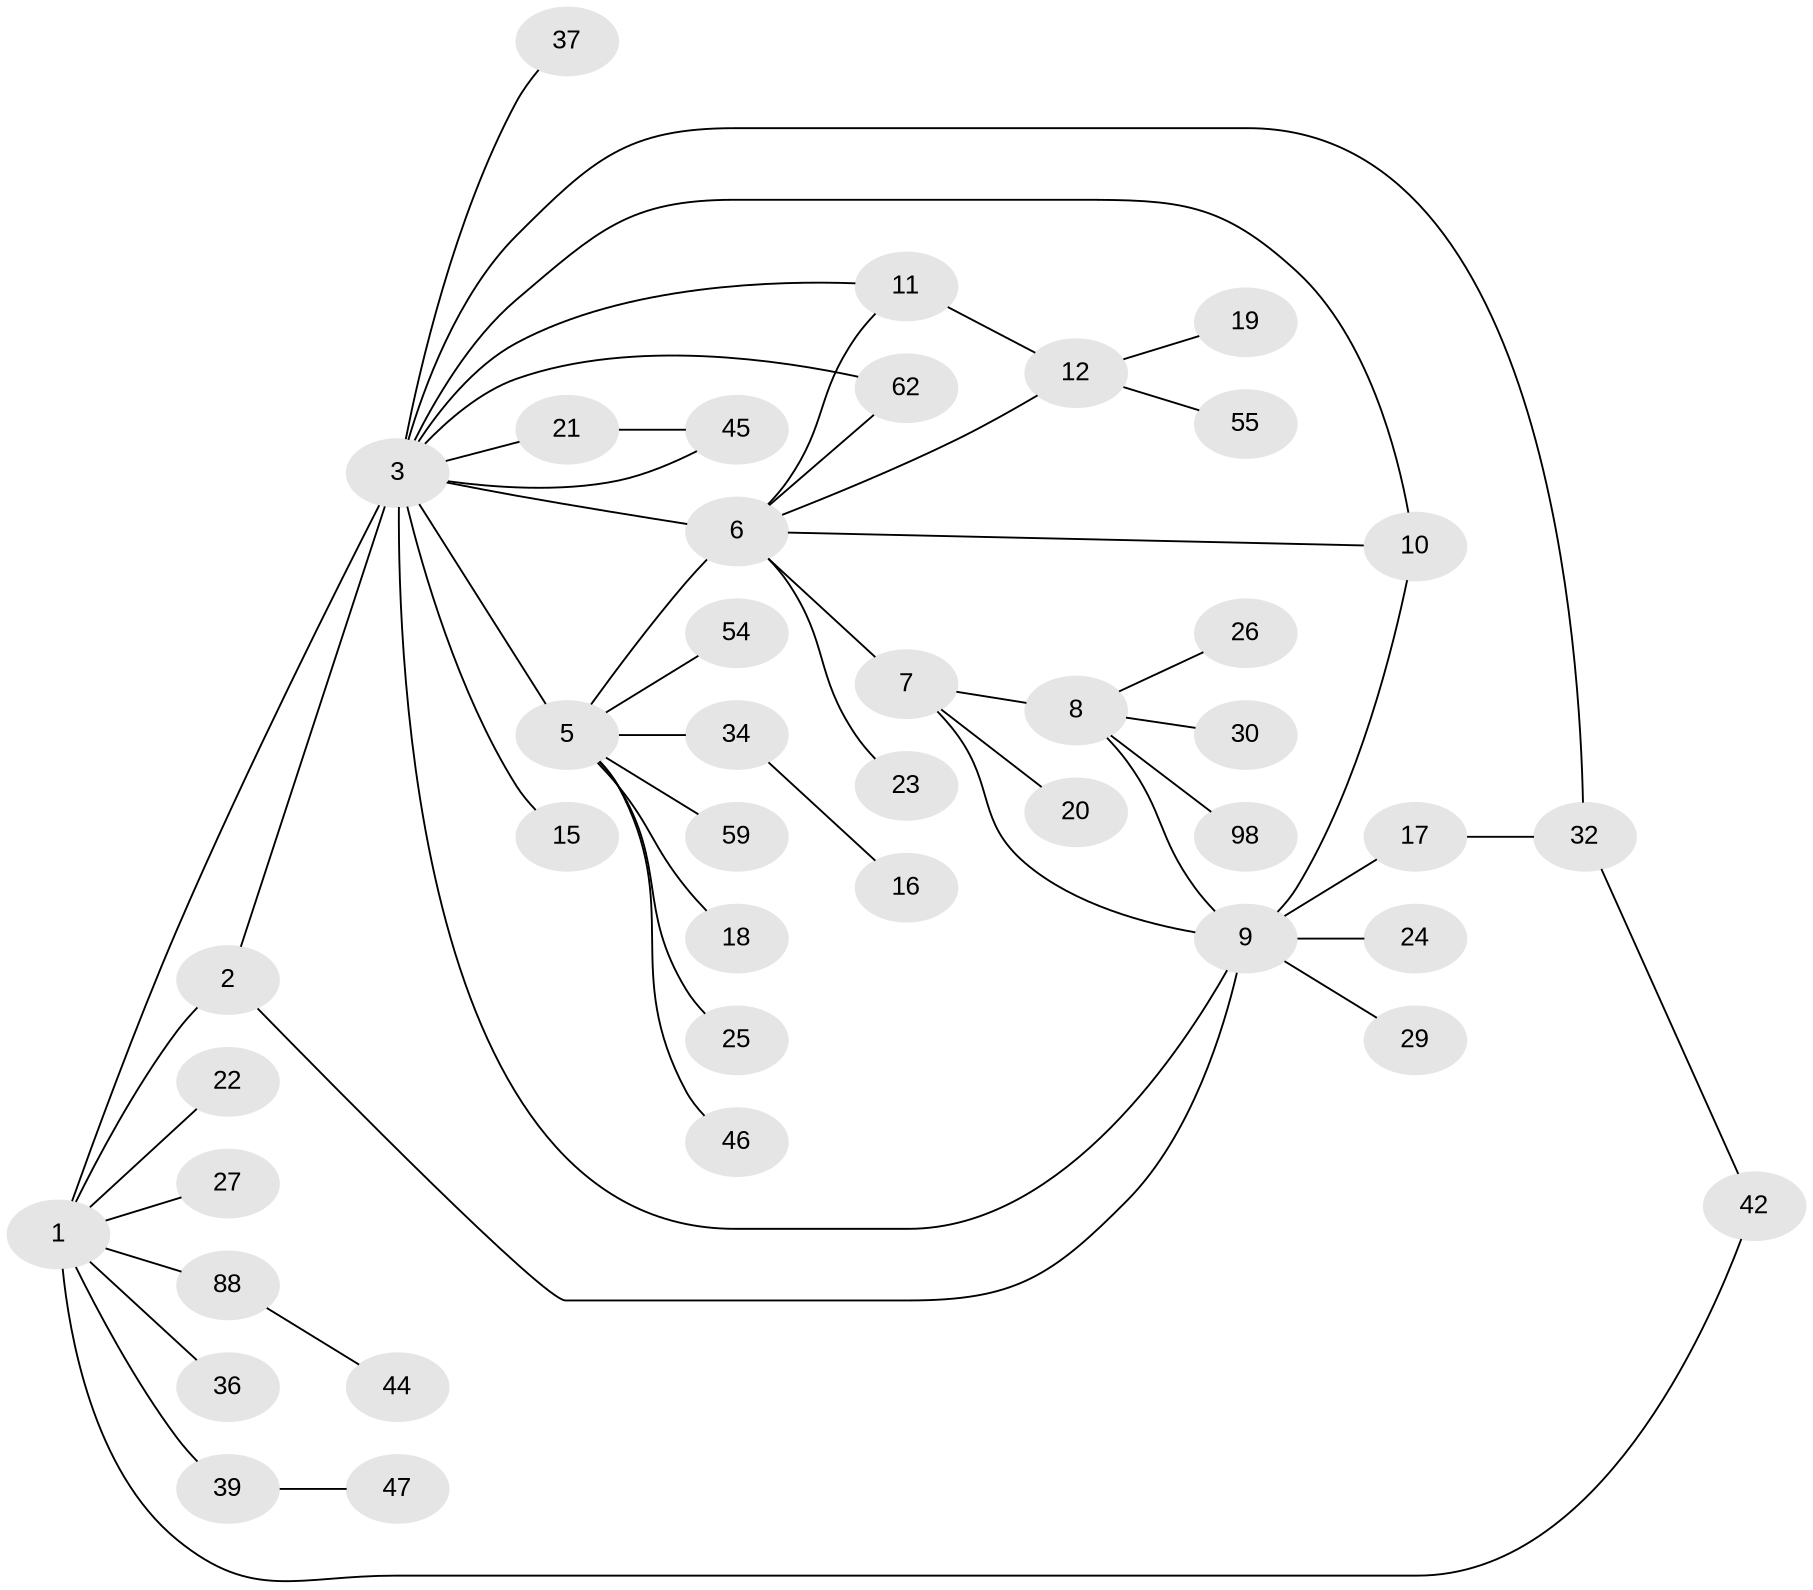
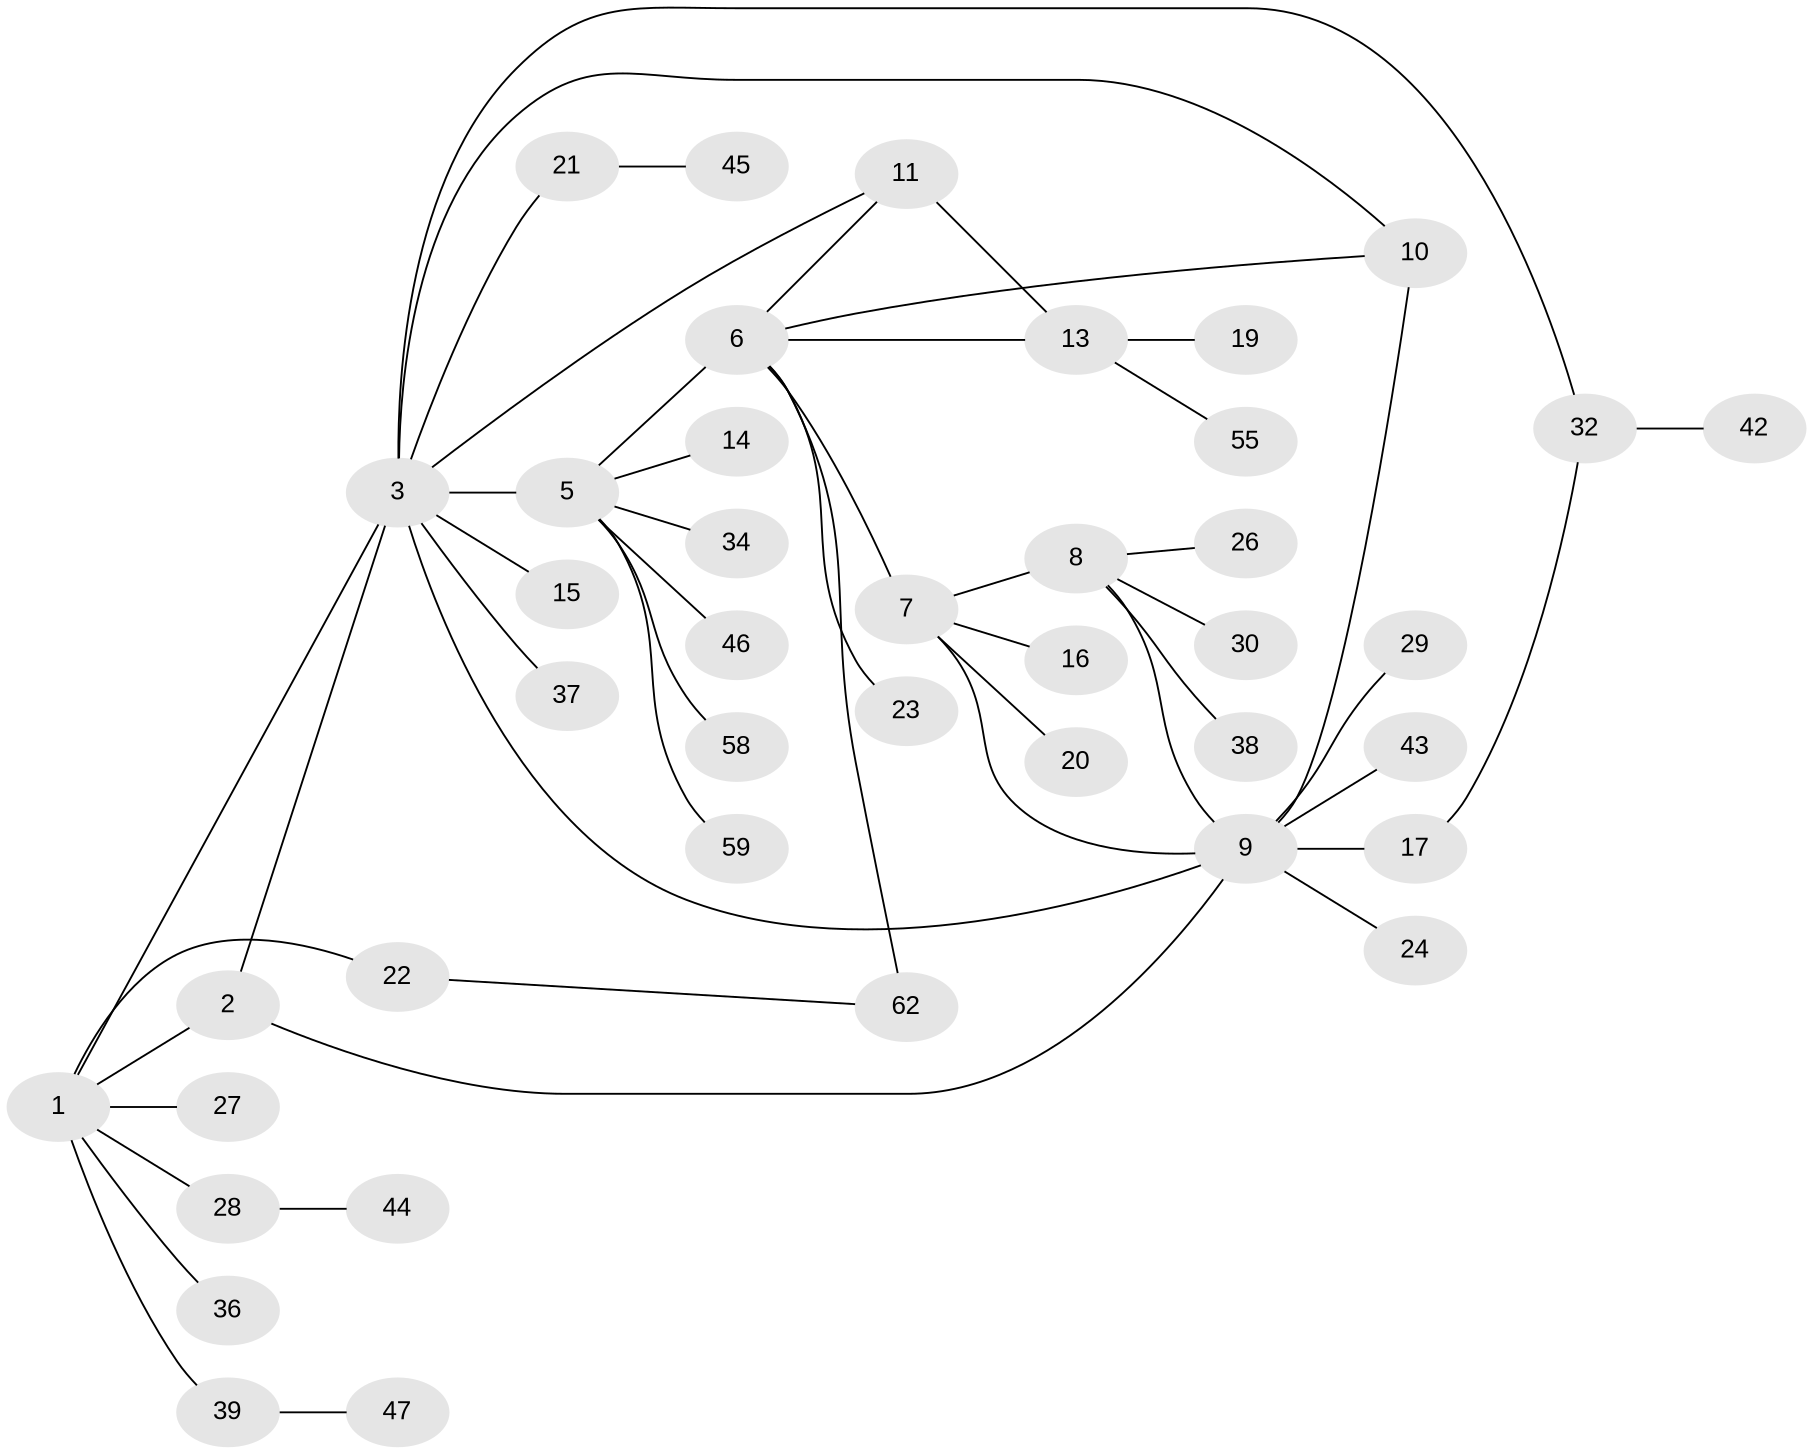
(630, 357) -> (652, 992)
(1076, 373) -> (1076, 340)
(575, 486) -> none
(567, 504) -> none
(737, 633) -> (737, 747)
none -> (1415, 747)
(822, 811) -> (992, 635)
(1246, 837) -> (1246, 747)
(737, 939) -> (737, 442)
(737, 1040) -> none
(228, 1285) -> (228, 1209)
(888, 1576) -> none
